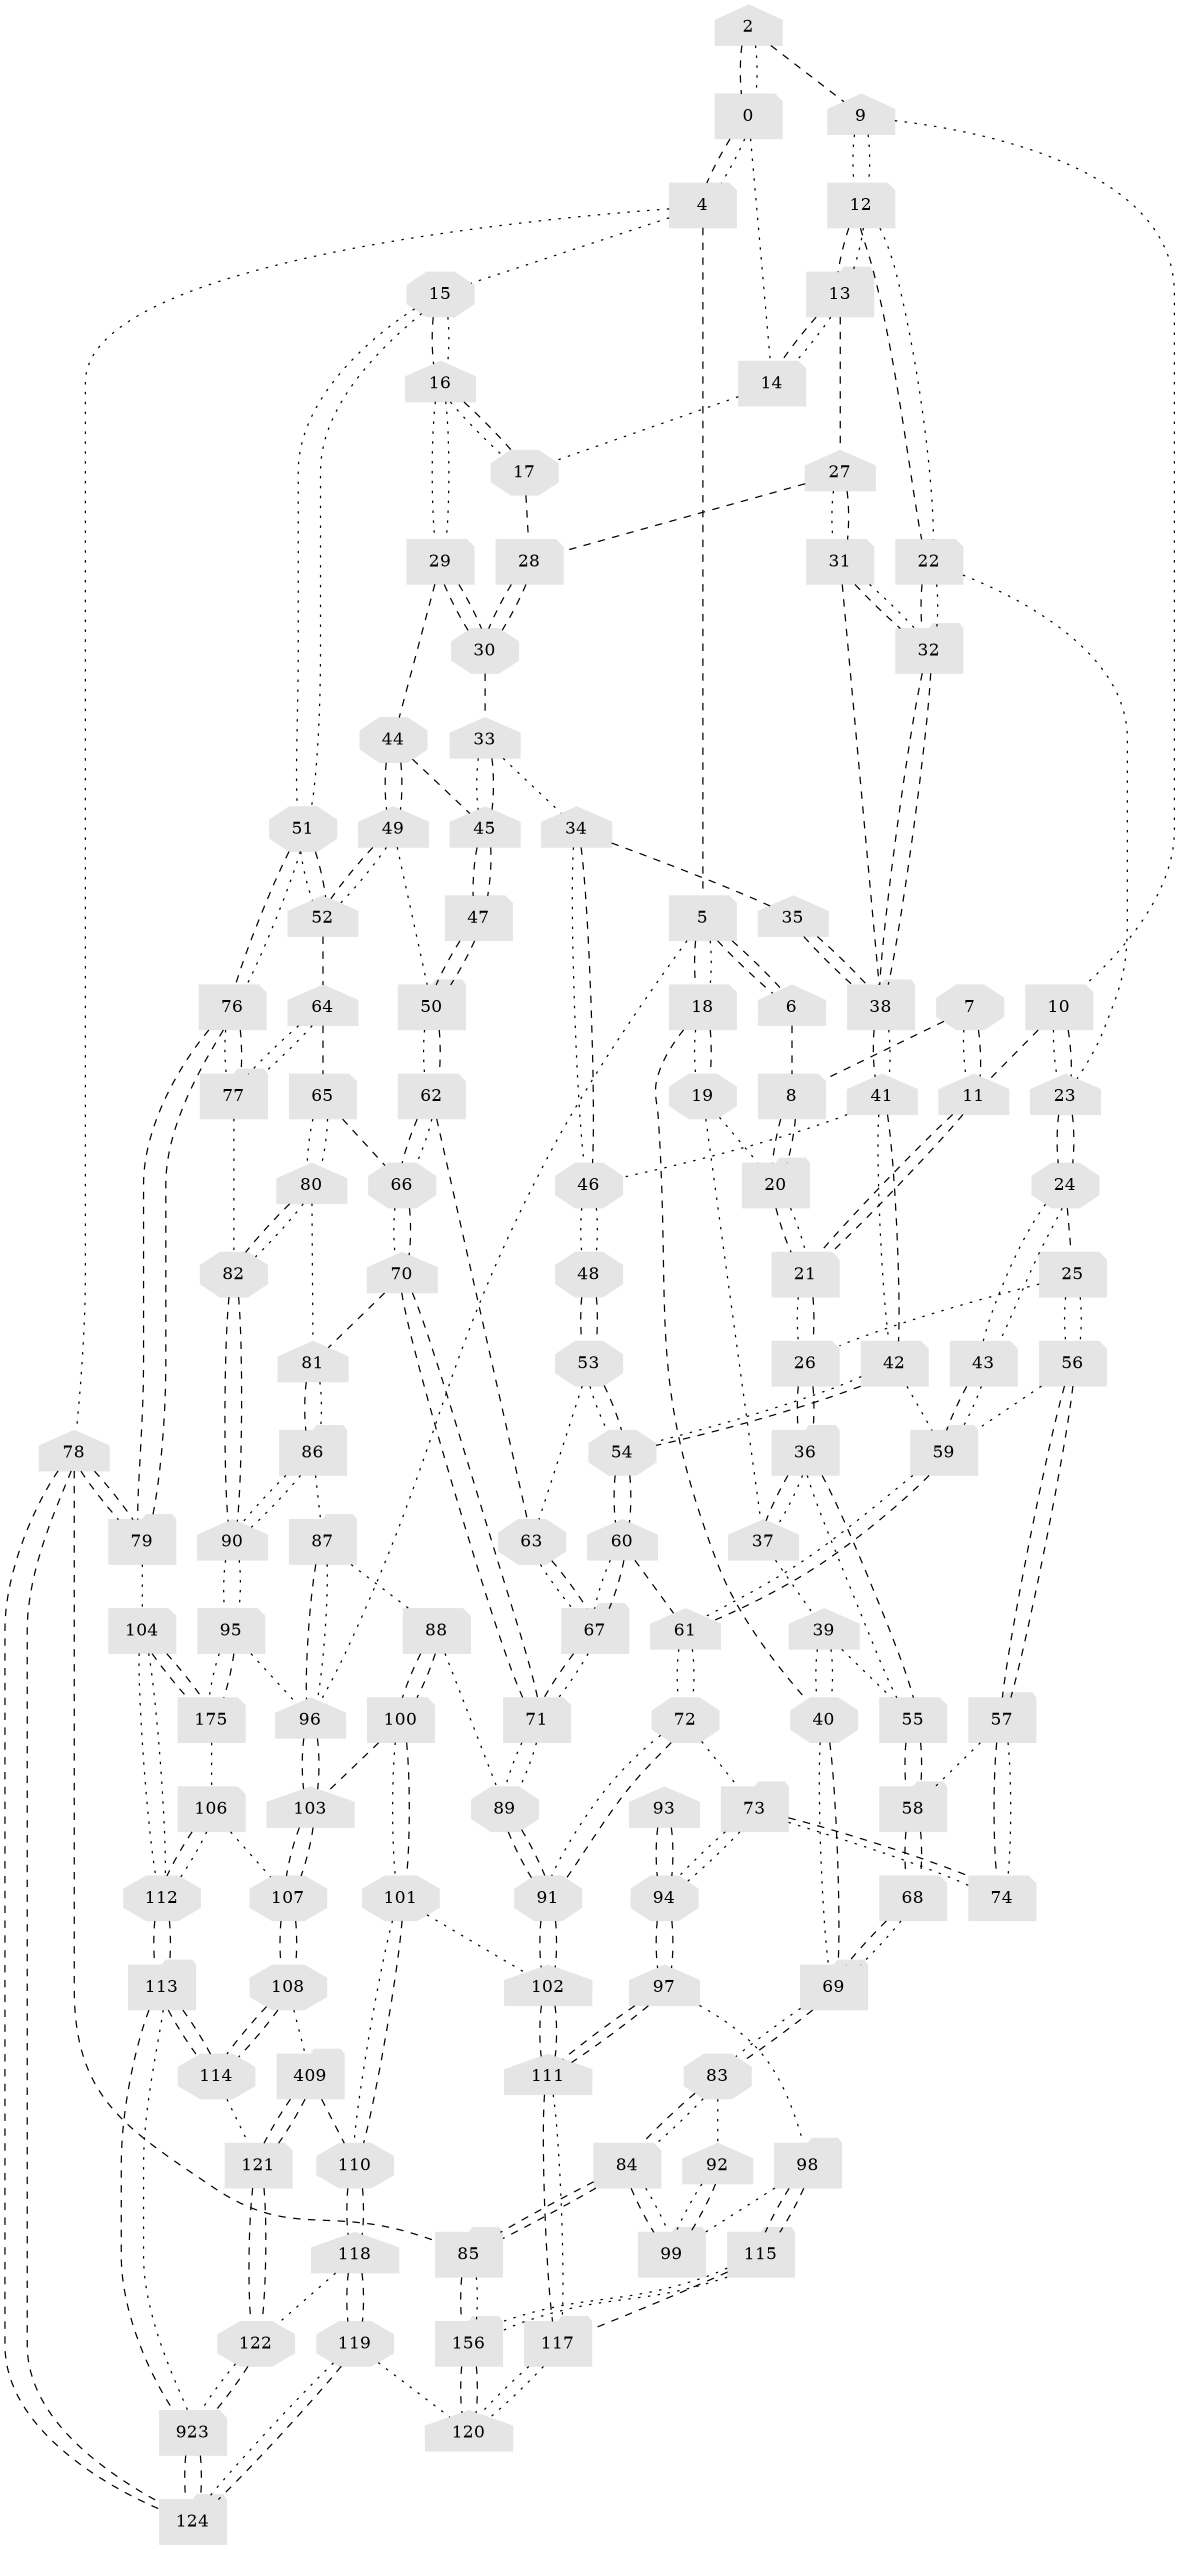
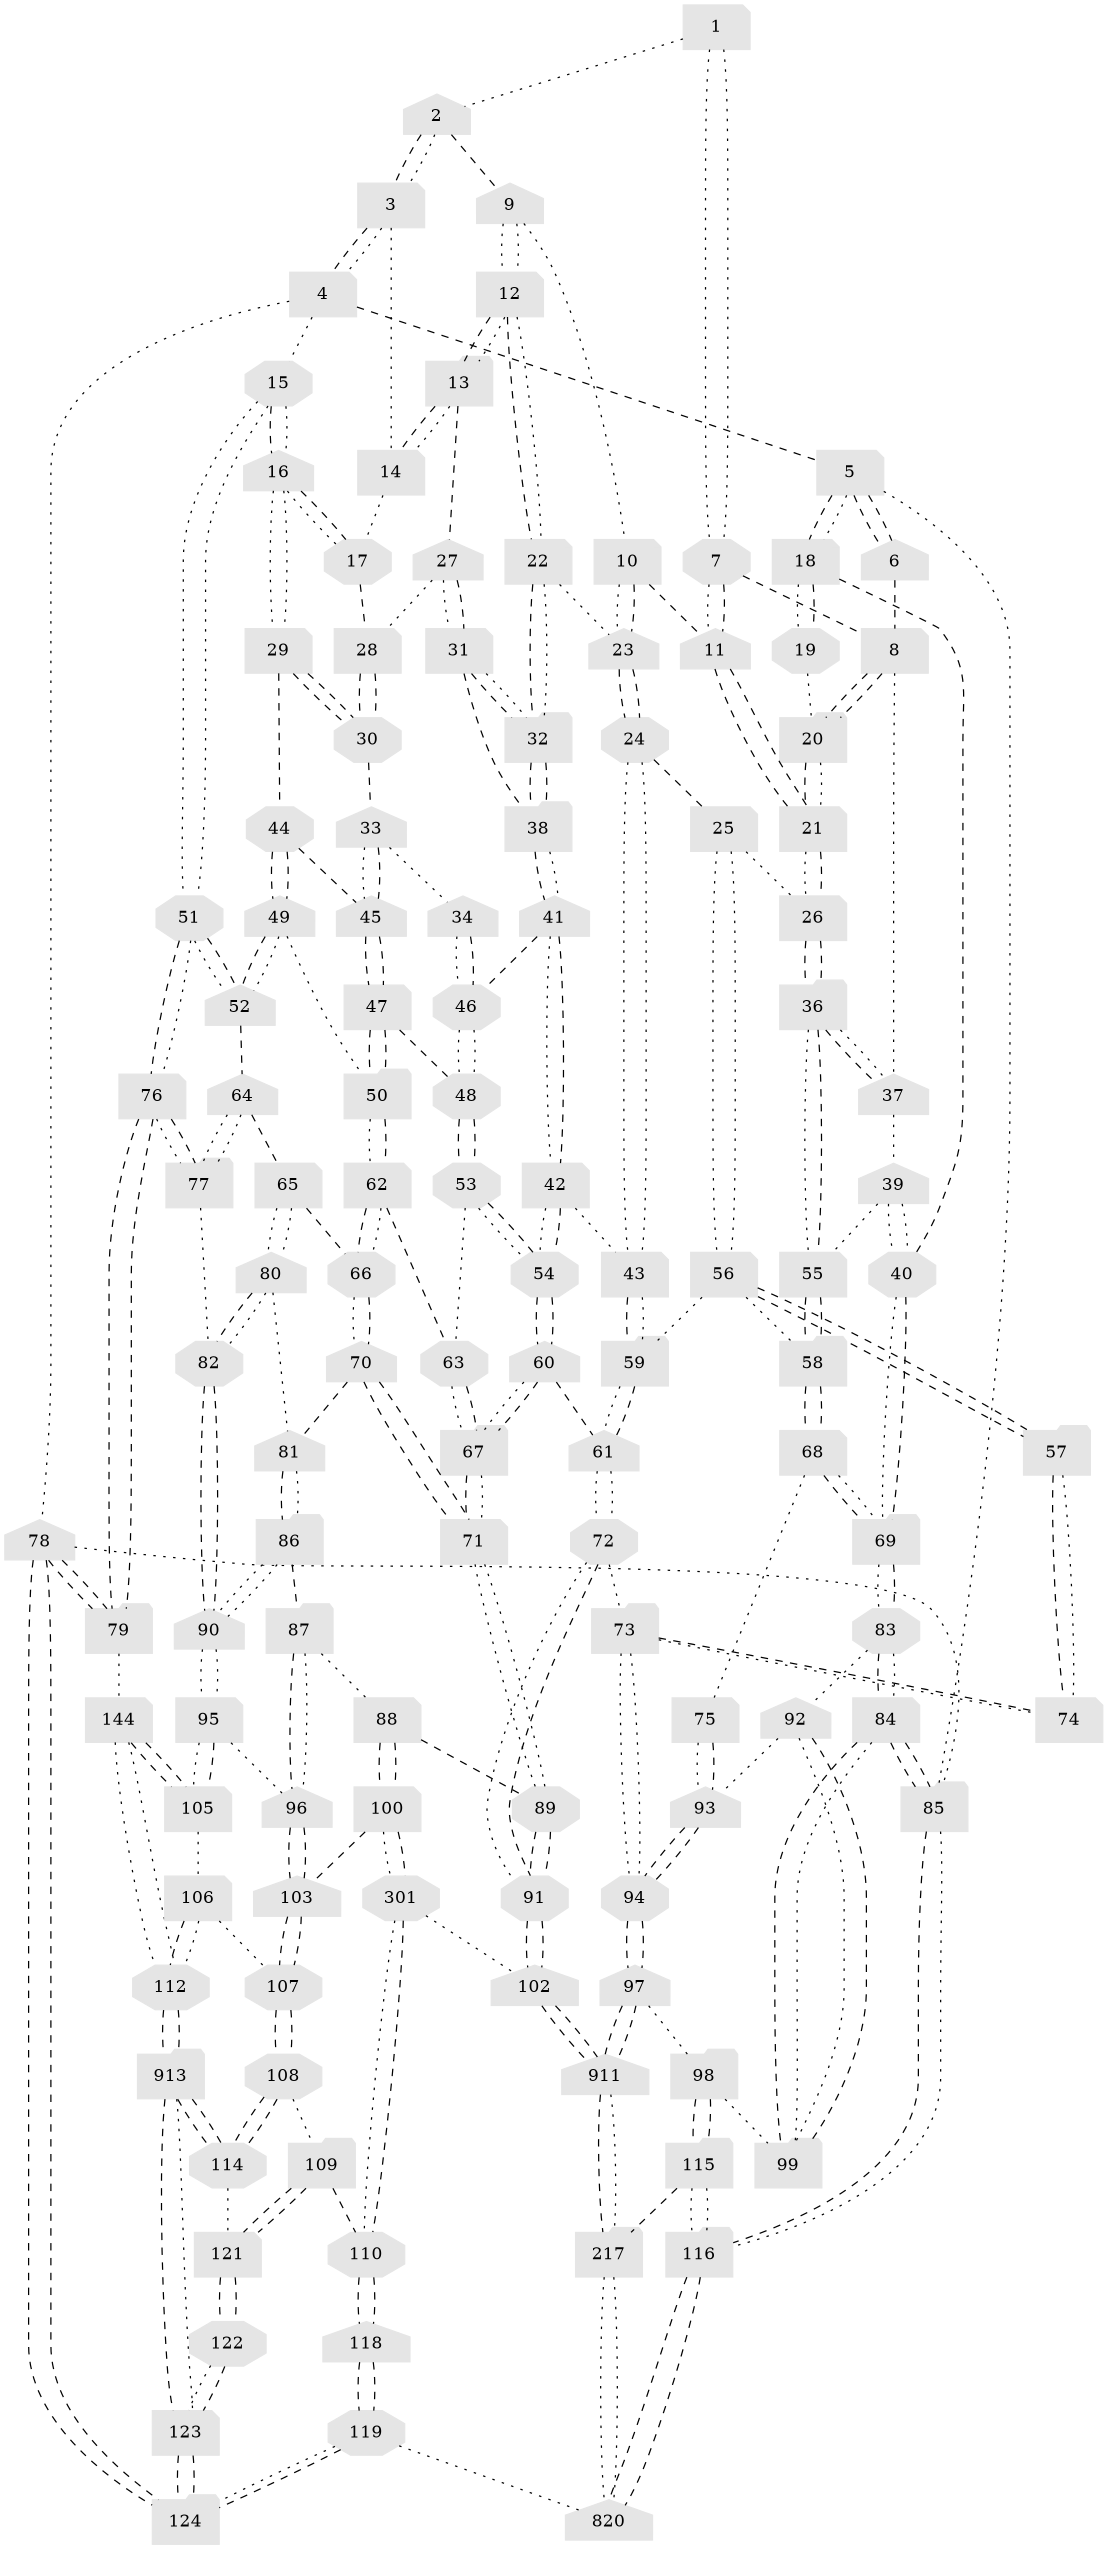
none -> (717, 27)
(749, 116) -> (391, 205)
(684, 518) -> (410, 604)
(793, 918) -> none
none -> (424, 1053)
(736, 1150) -> (511, 962)
(486, 1289) -> (1010, 1115)
(733, 1320) -> (894, 874)
(920, 1408) -> (595, 1230)
(318, 1497) -> (295, 1587)
(142, 1631) -> (119, 1720)
(212, 1720) -> (198, 1809)
(471, 1720) -> (471, 1767)
none -> (706, 1720)
(958, 1765) -> (769, 1319)
none -> (749, 1766)
(401, 1898) -> (401, 1898)
(74, 1974) -> (572, 1568)
(162, 1987) -> (171, 2077)
(311, 2077) -> (322, 2166)
(548, 2077) -> (605, 2077)
(306, 2299) -> none
(469, 2344) -> (699, 2255)
(558, 2344) -> (609, 2255)
(193, 2433) -> (186, 2433)
(469, 2433) -> (609, 2522)
